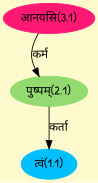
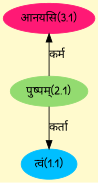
(32, 51) -> (49, 59)
